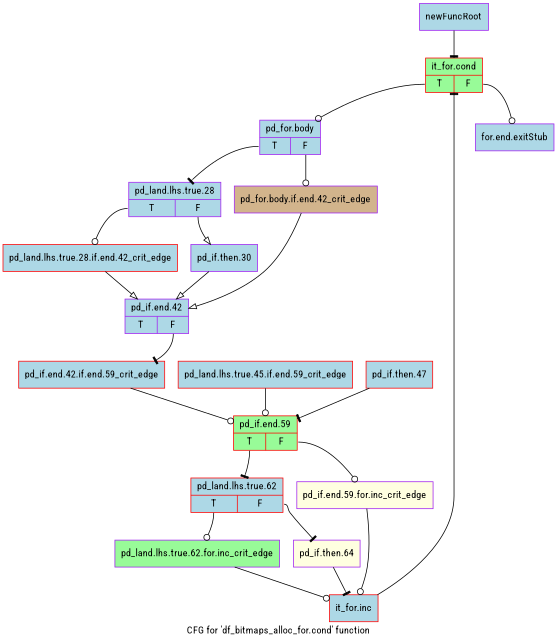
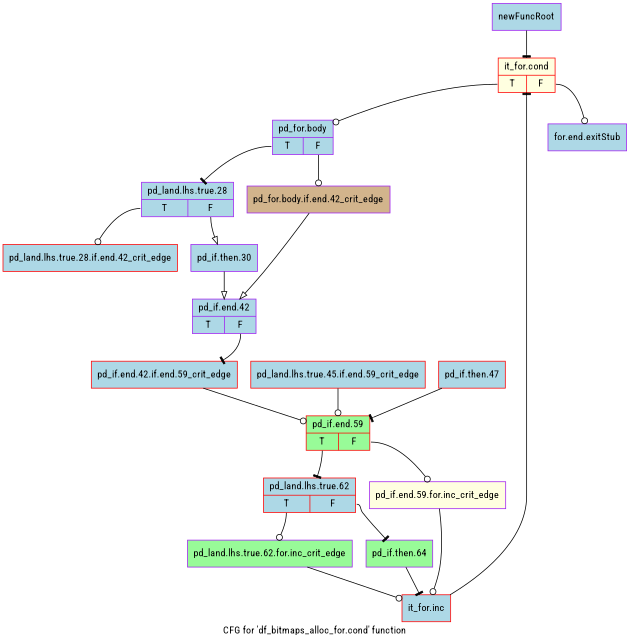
(454, 75) -> (527, 75)
(119, 283) -> none
(327, 554) -> (399, 554)
